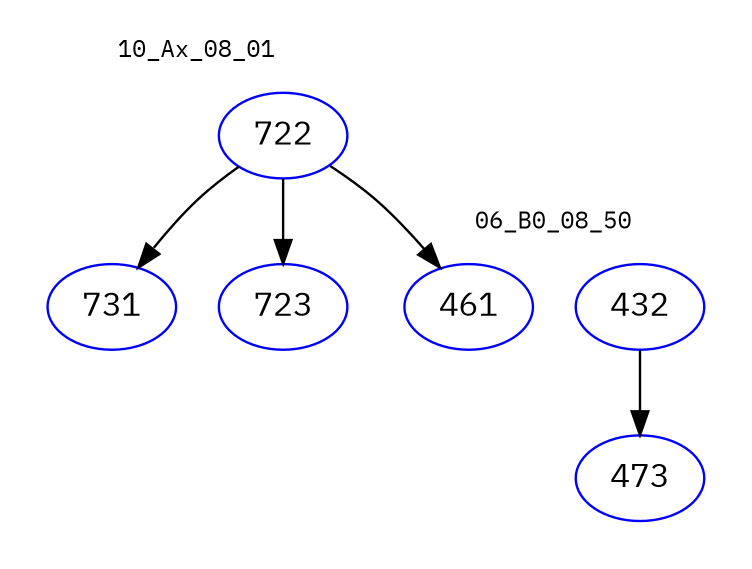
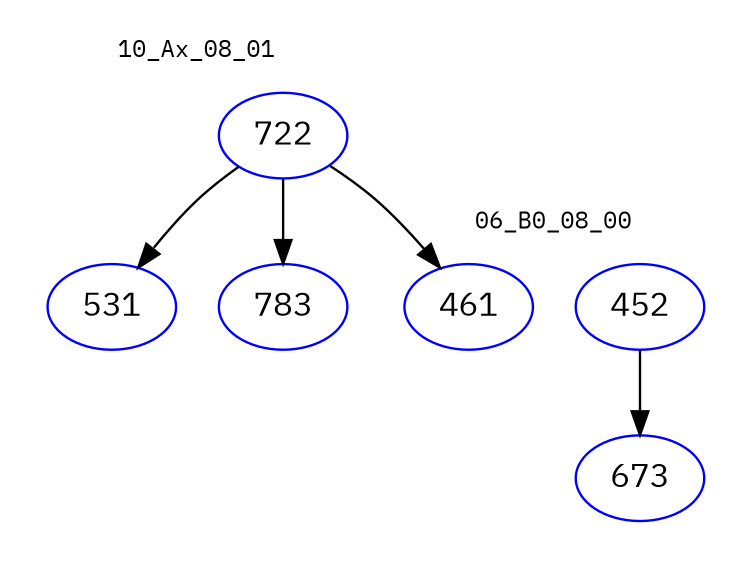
(554, 222) -> (554, 222)
(112, 307) -> (112, 307)
(283, 307) -> (283, 307)
(640, 307) -> (640, 307)
(640, 478) -> (640, 478)
